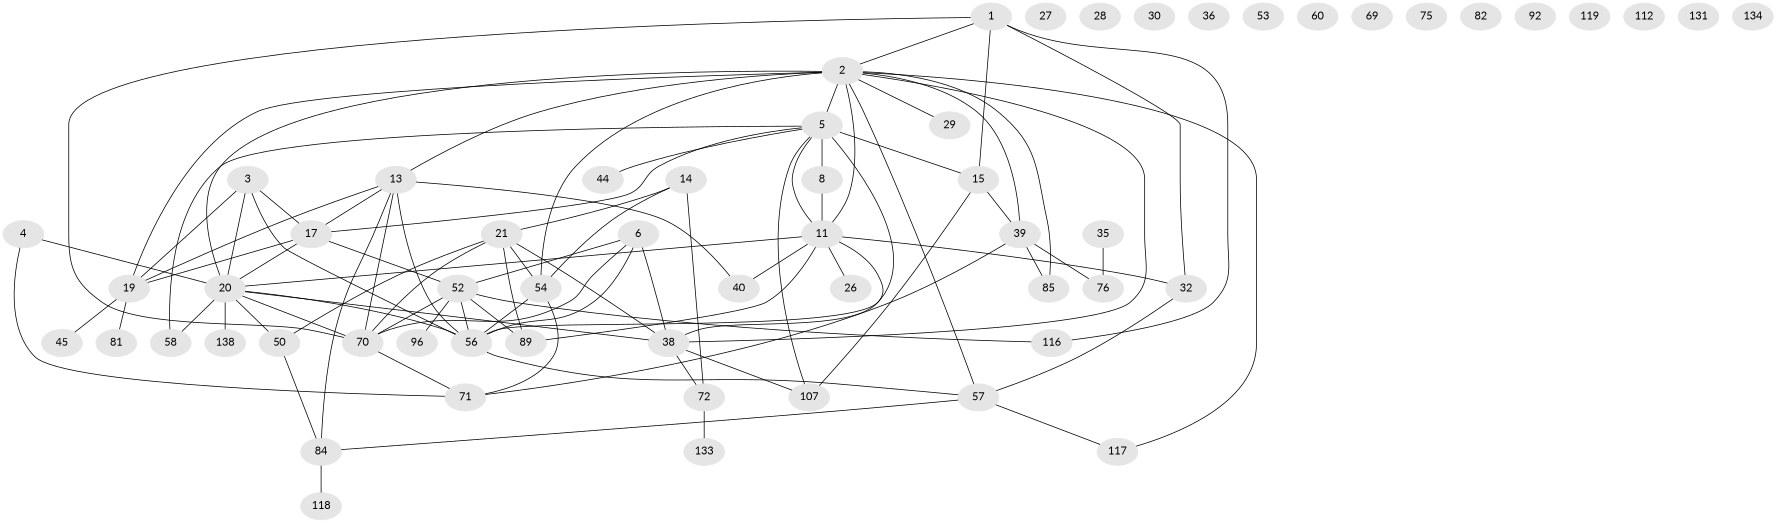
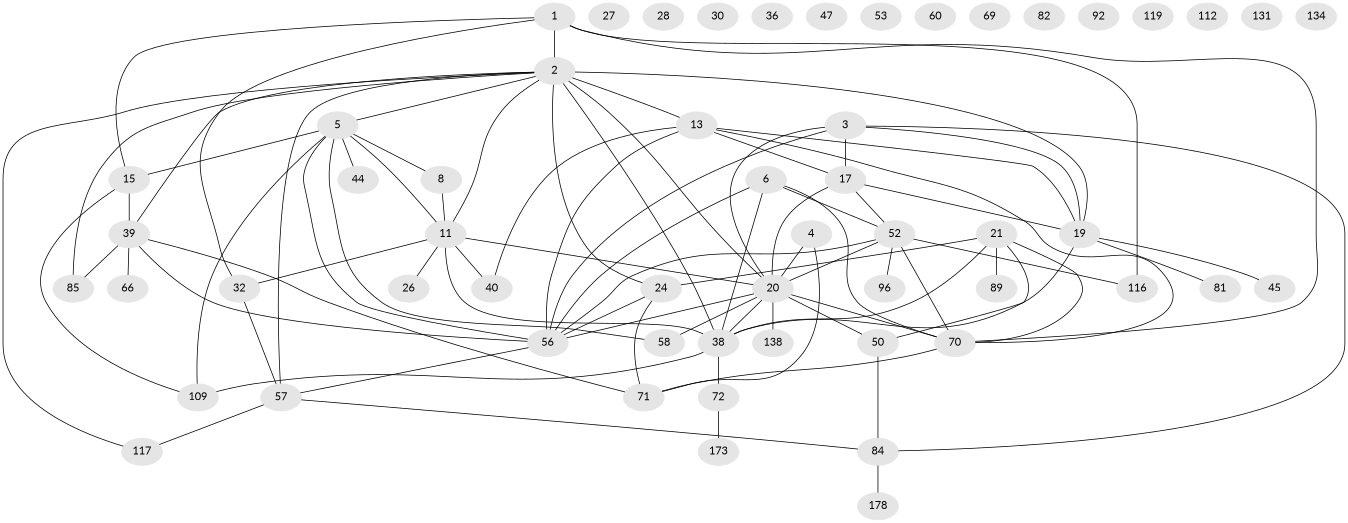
none -> (827, 17)
(1426, 17) -> none
(950, 125) -> none
(686, 180) -> none
(575, 205) -> none
(1103, 234) -> none
(541, 289) -> (661, 289)
(1103, 289) -> (128, 289)
(341, 311) -> (1345, 272)
(492, 316) -> (854, 253)
(708, 316) -> none
none -> (871, 323)
none -> (323, 325)
(809, 397) -> (198, 397)
(704, 452) -> (719, 452)
(321, 506) -> (878, 506)
